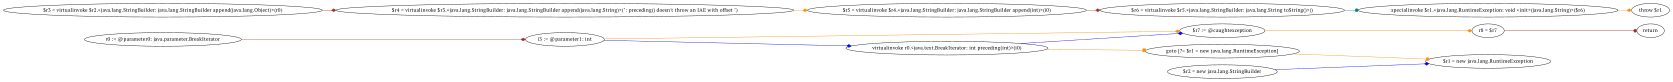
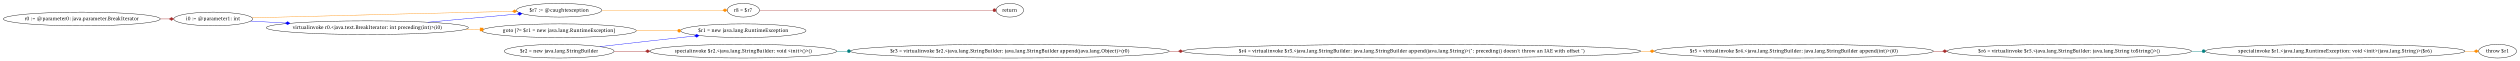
(565, 39) -> (213, 19)
none -> (743, 51)
